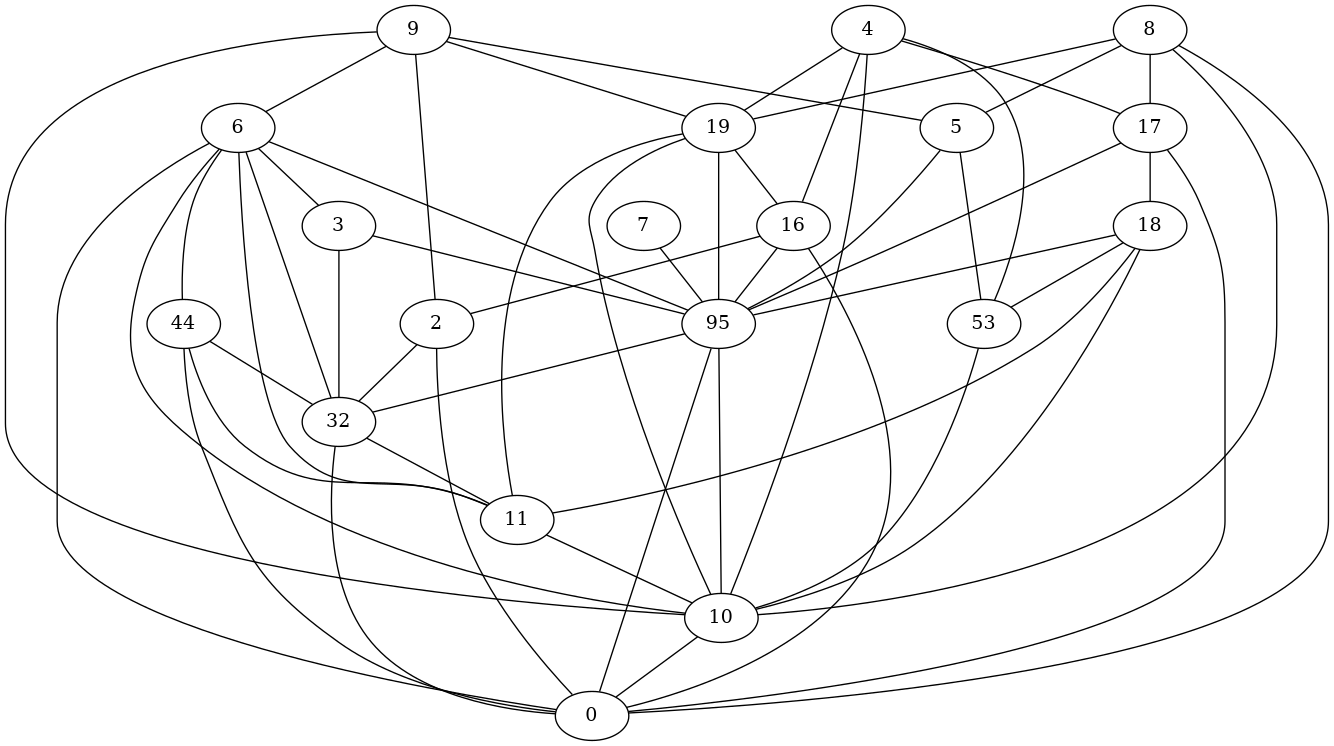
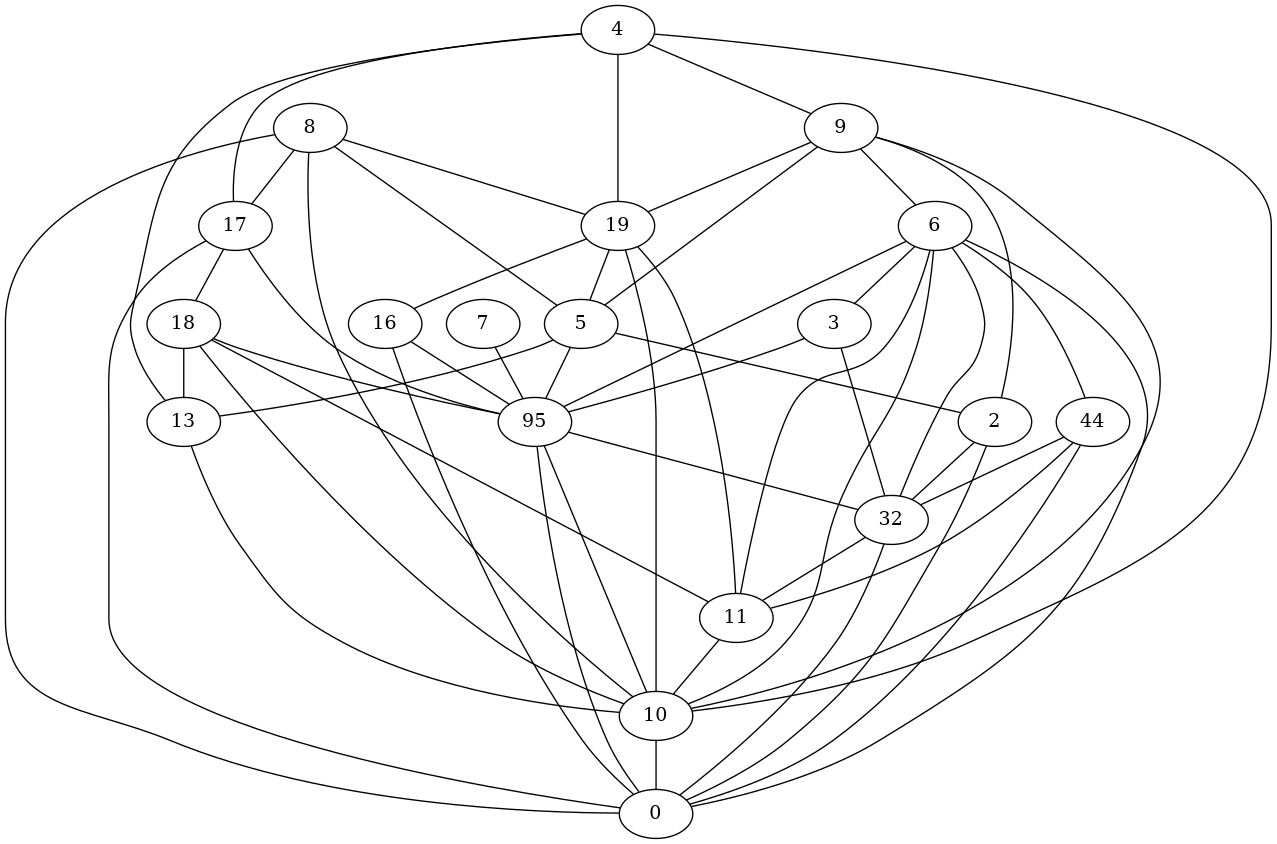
(831, 128) -> (729, 79)
(719, 226) -> (600, 275)
(623, 273) -> (788, 373)
(984, 324) -> (184, 422)
